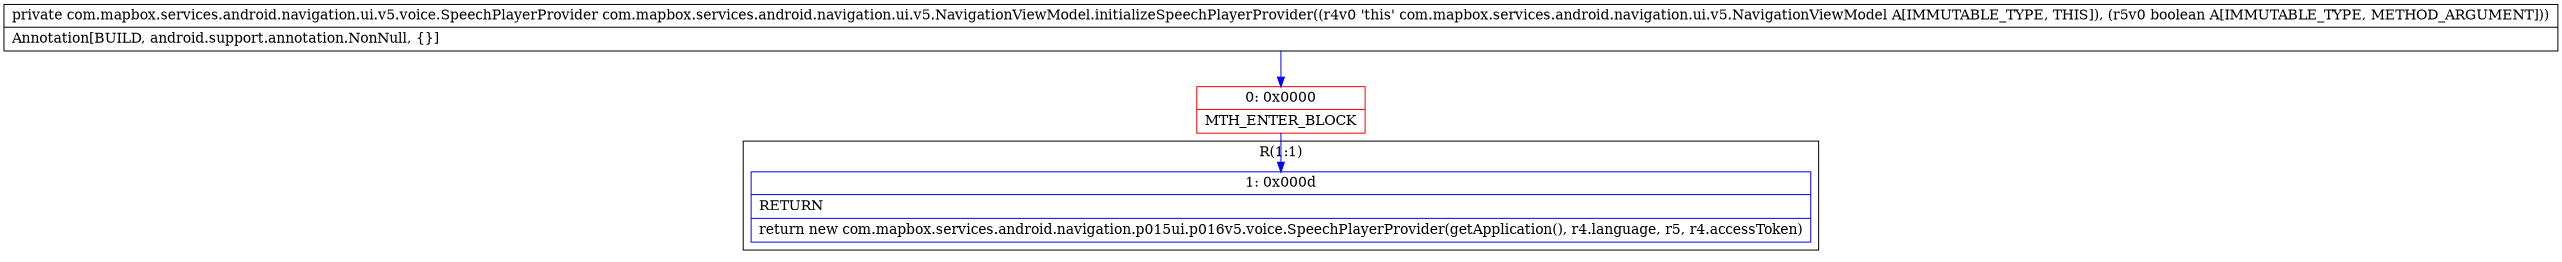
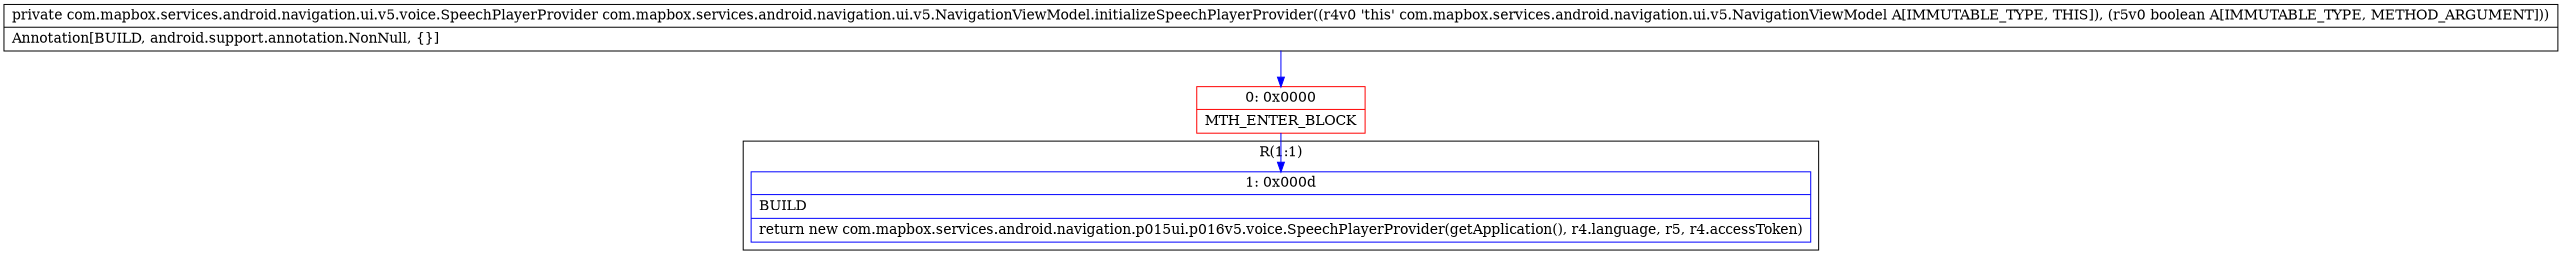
(791, 206) -> (783, 206)
